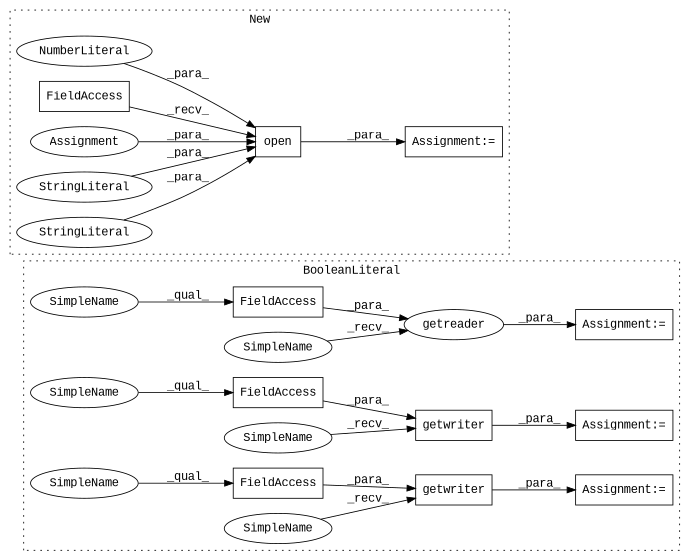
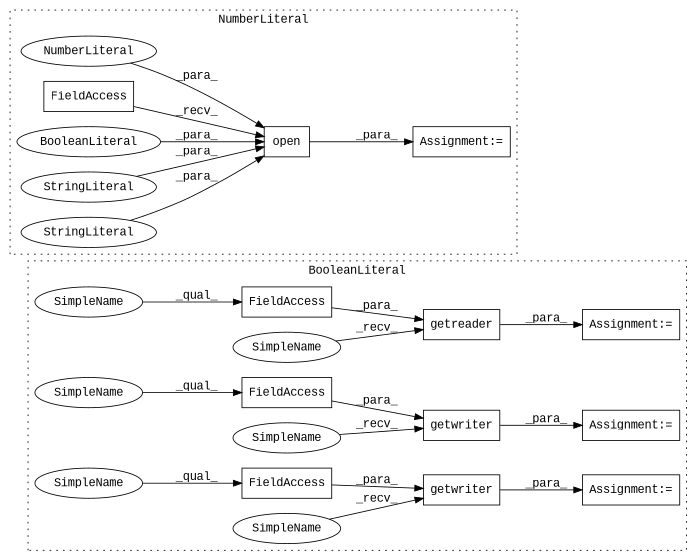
(260, 20) -> (264, 20)
(84, 142) -> (89, 142)
(454, 325) -> (462, 325)
